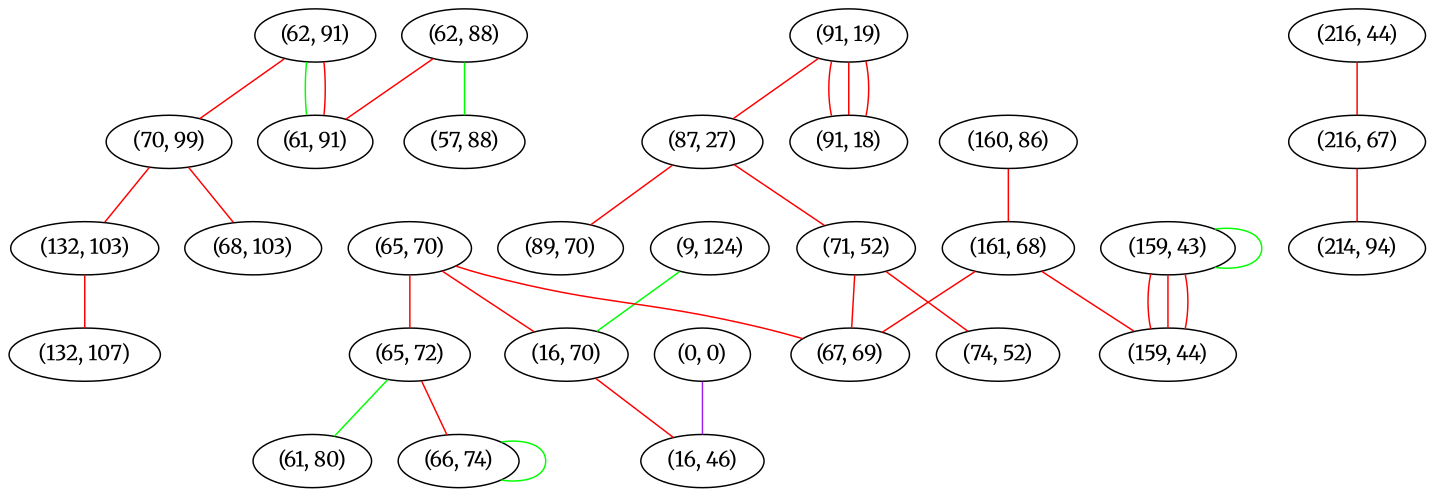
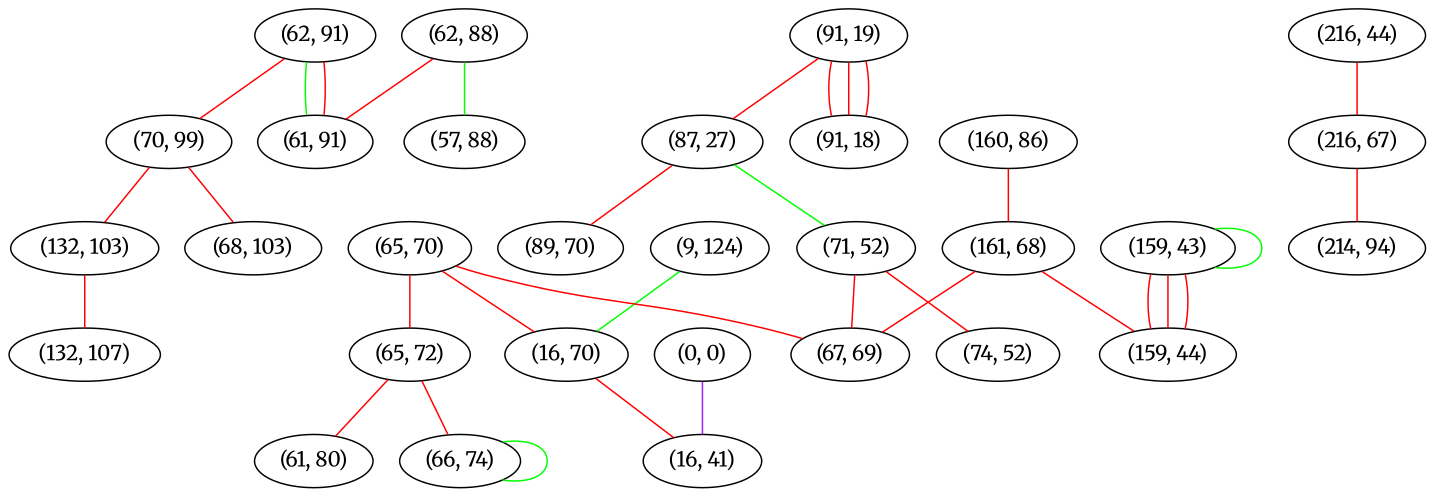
(779, 195) -> (779, 195)
(361, 408) -> (362, 408)
(702, 461) -> (702, 461)
